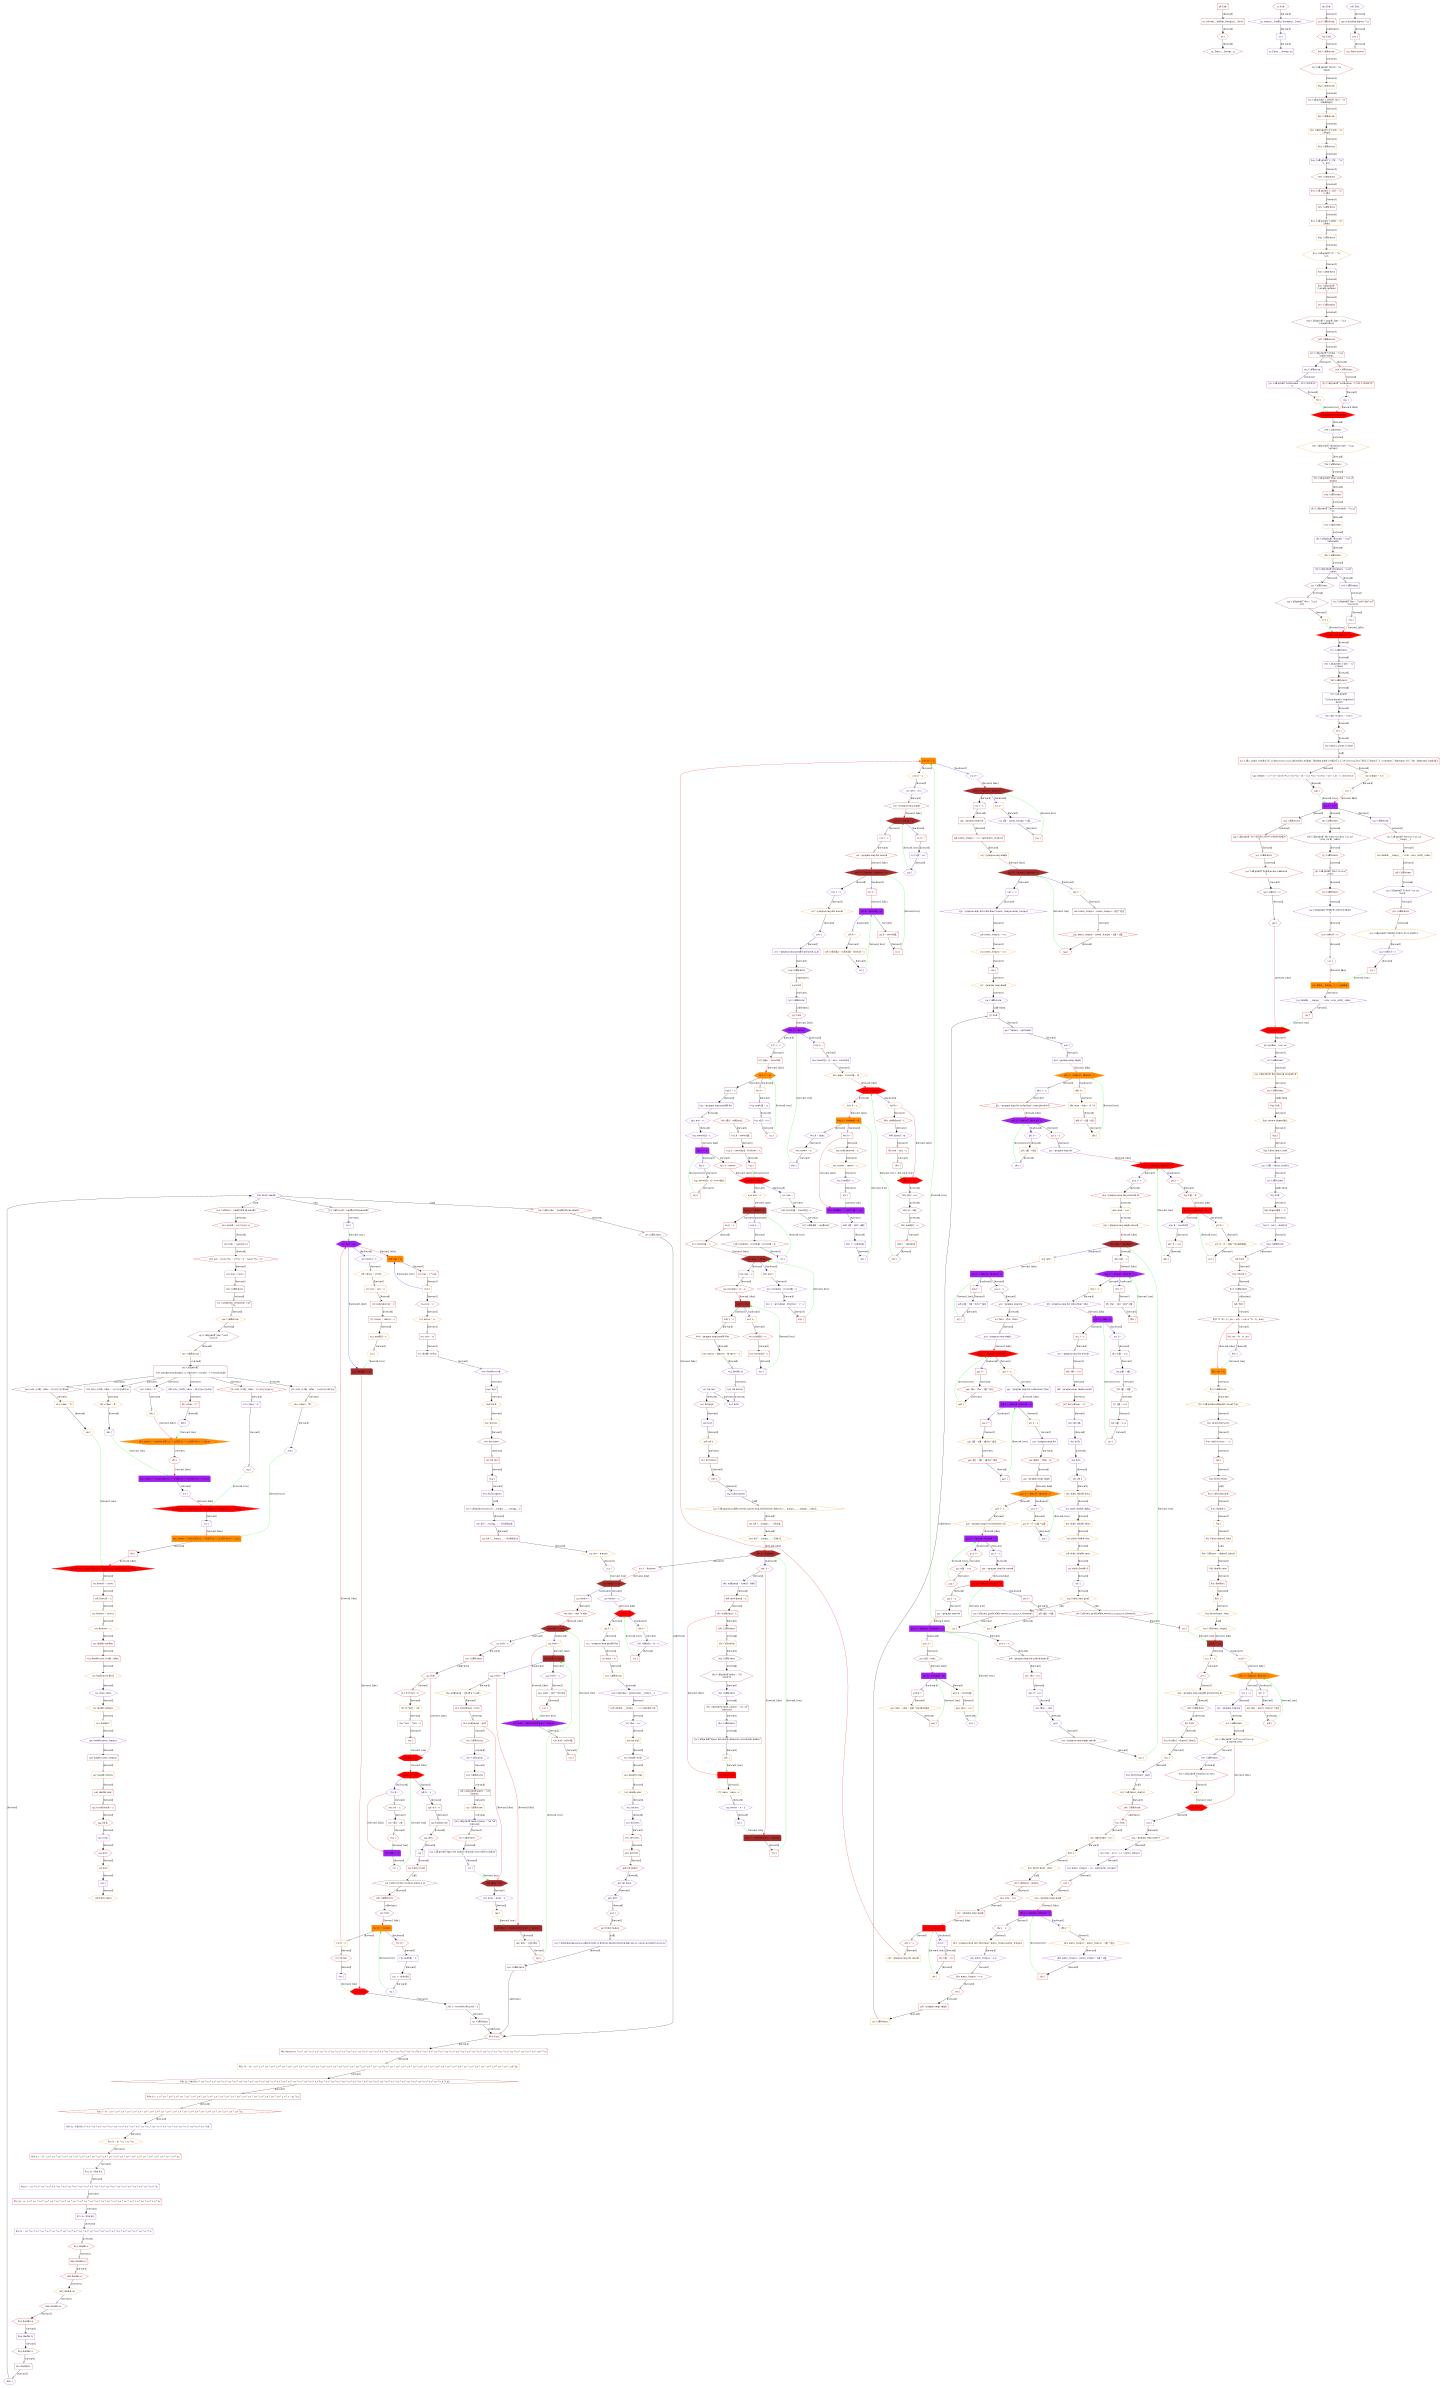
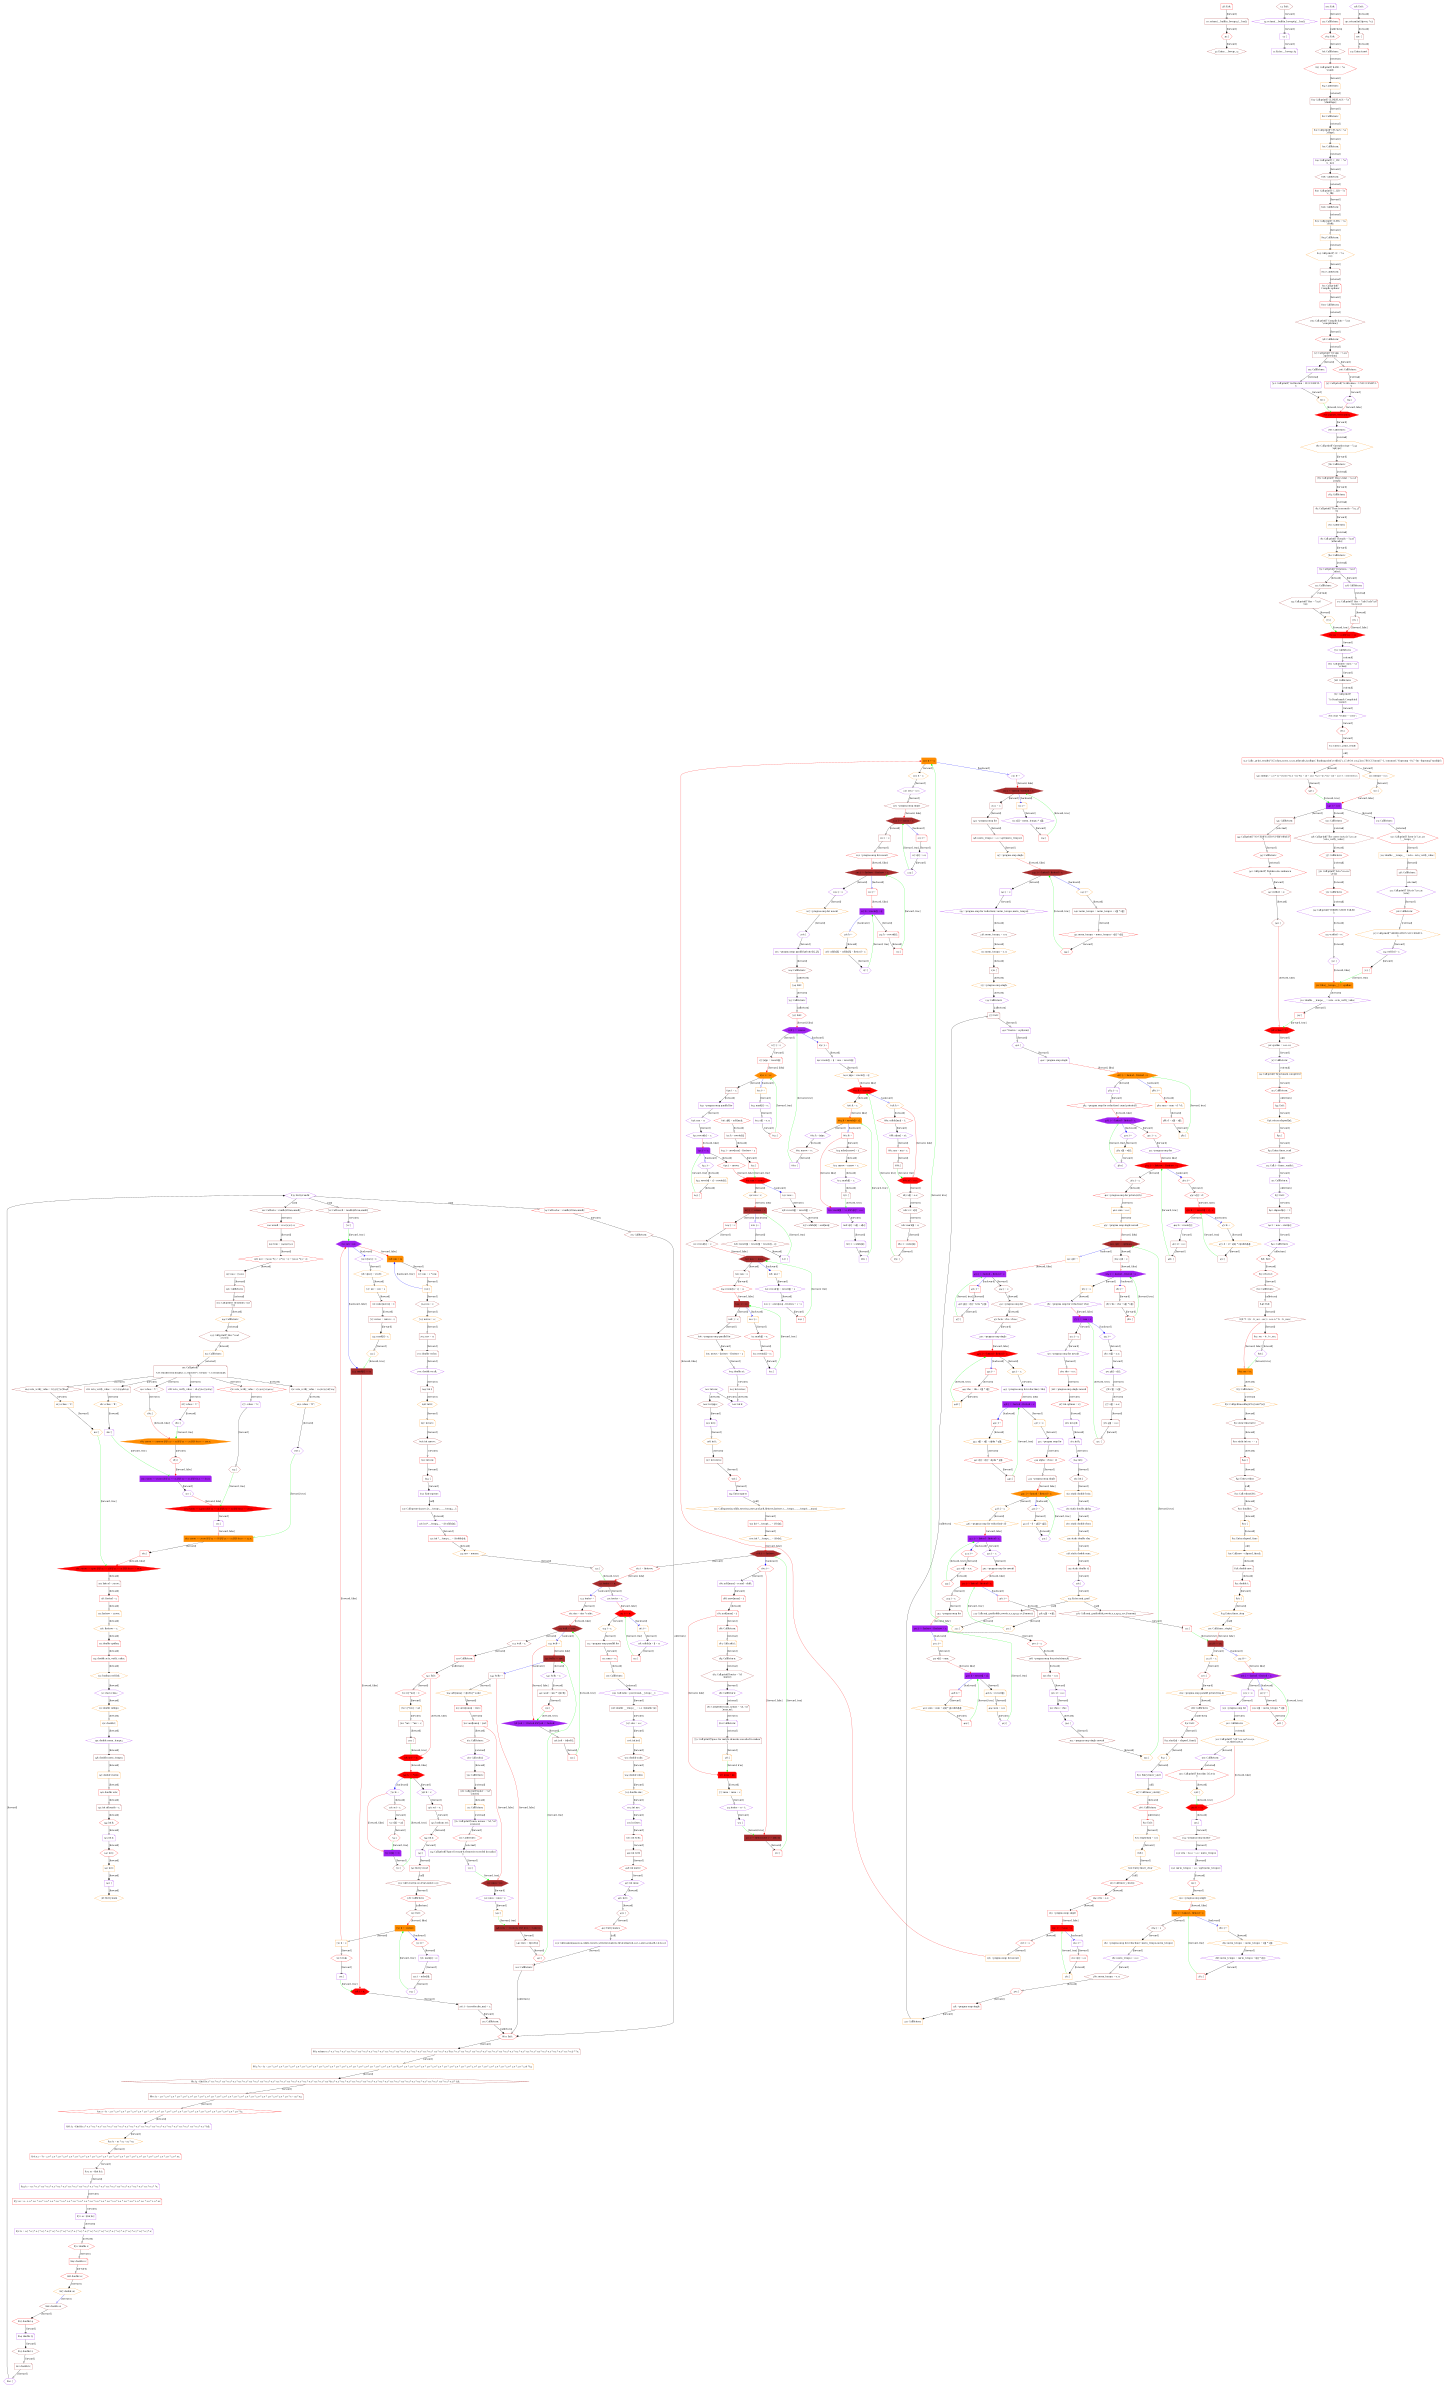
(1081, 1097) -> (1162, 1097)
(996, 1554) -> (992, 1554)
(1254, 1676) -> (1256, 1676)
(1035, 1913) -> (1188, 1913)
